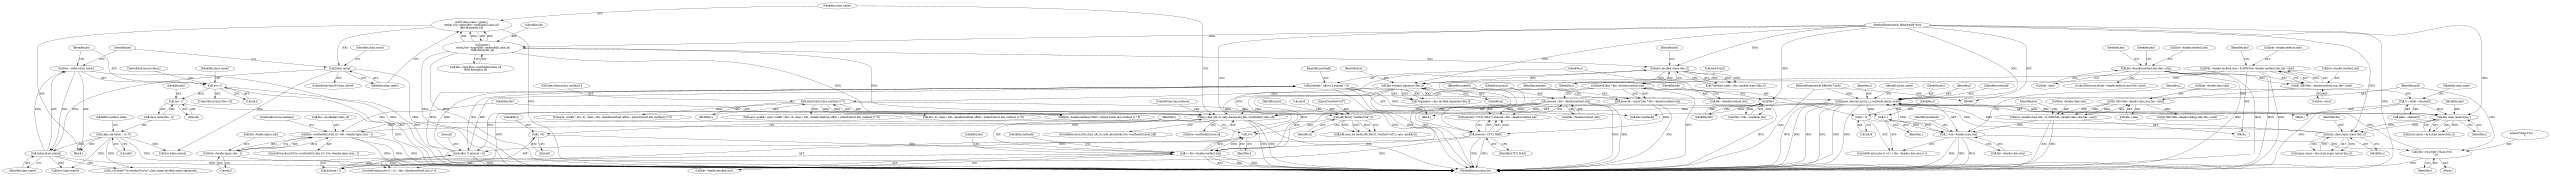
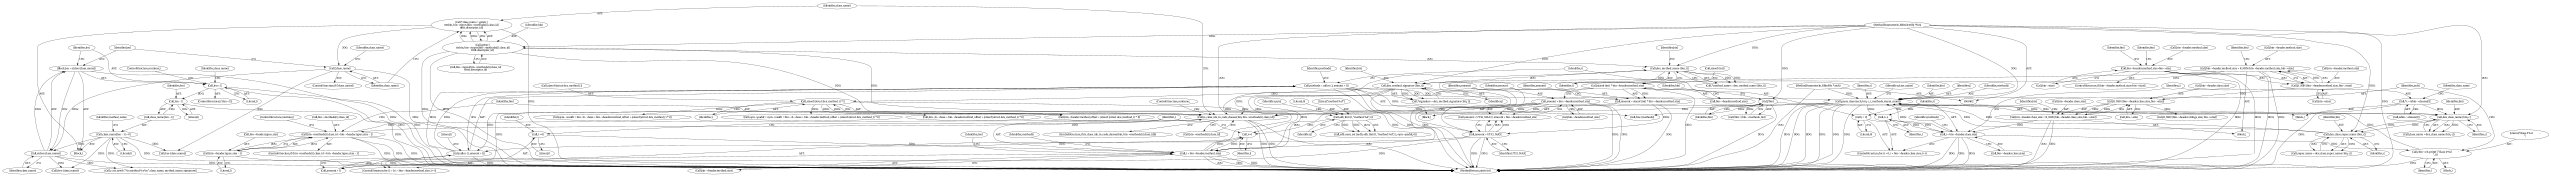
(76, 69) -> (76, 69)
(2132, 78) -> (2132, 78)
